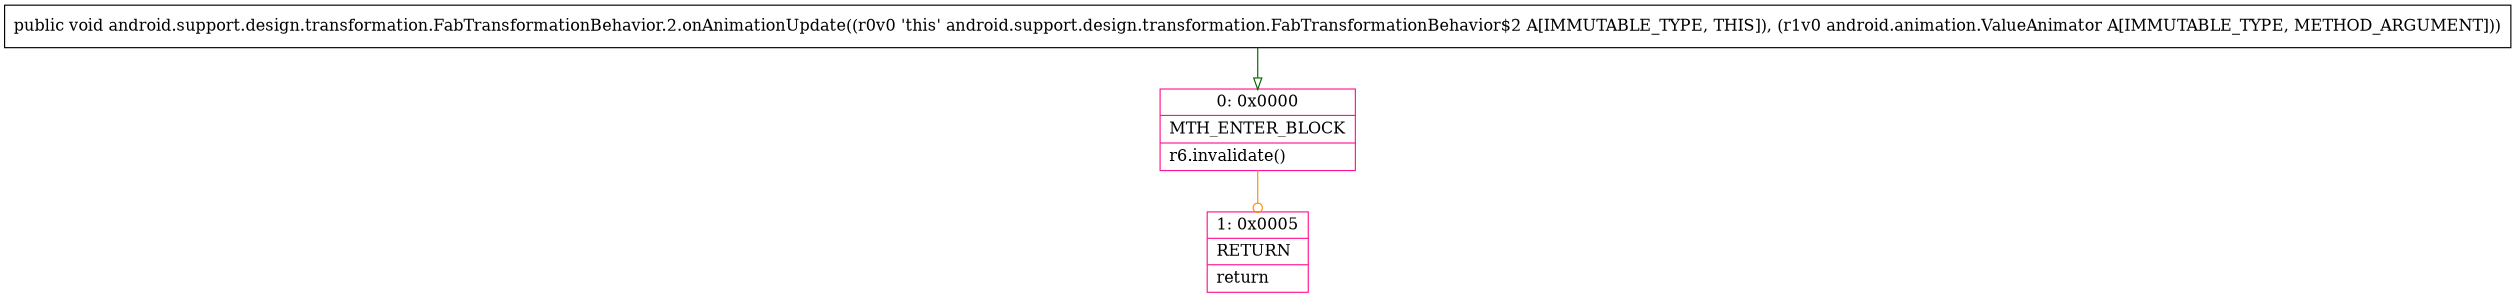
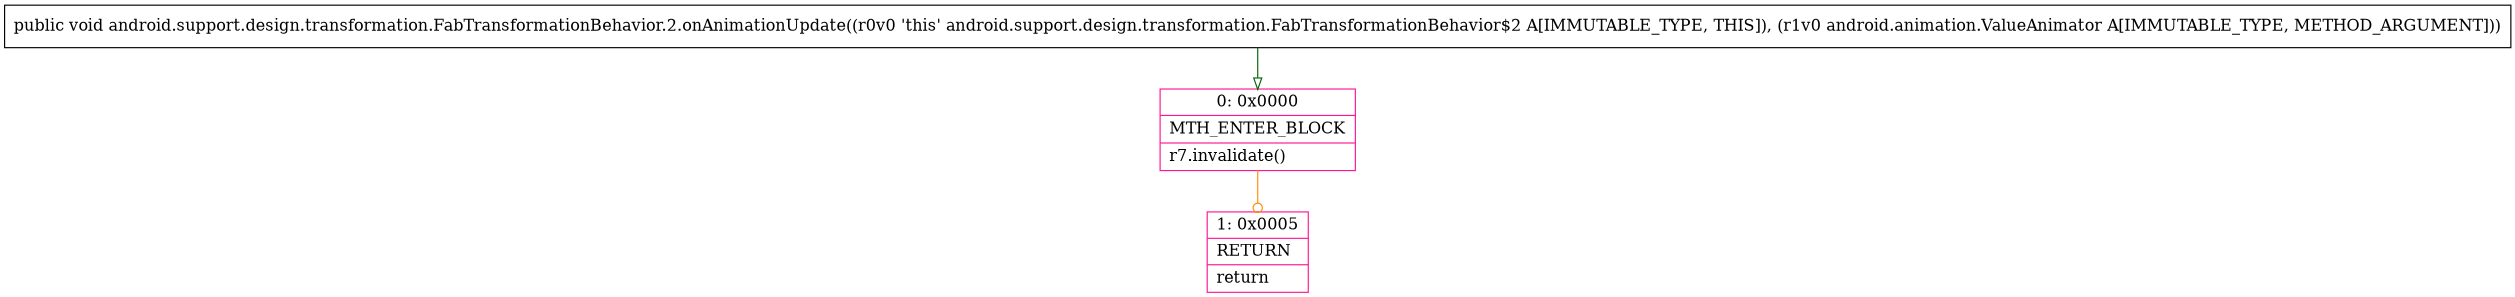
(1228, 156) -> (1228, 156)
